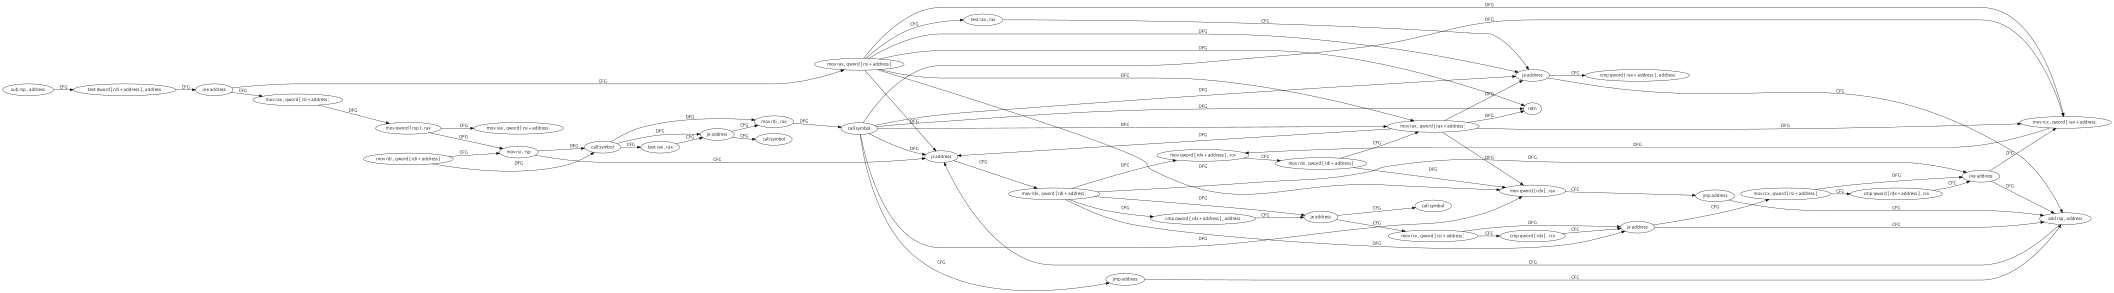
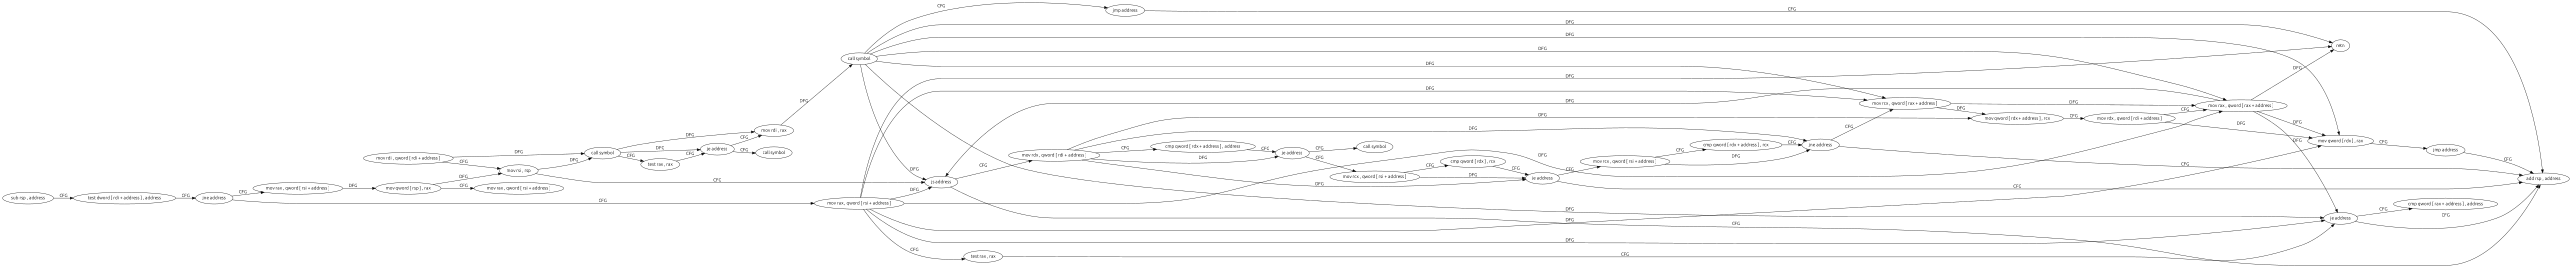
(1747, 129) -> (2071, 105)
(1485, 265) -> (1760, 227)
